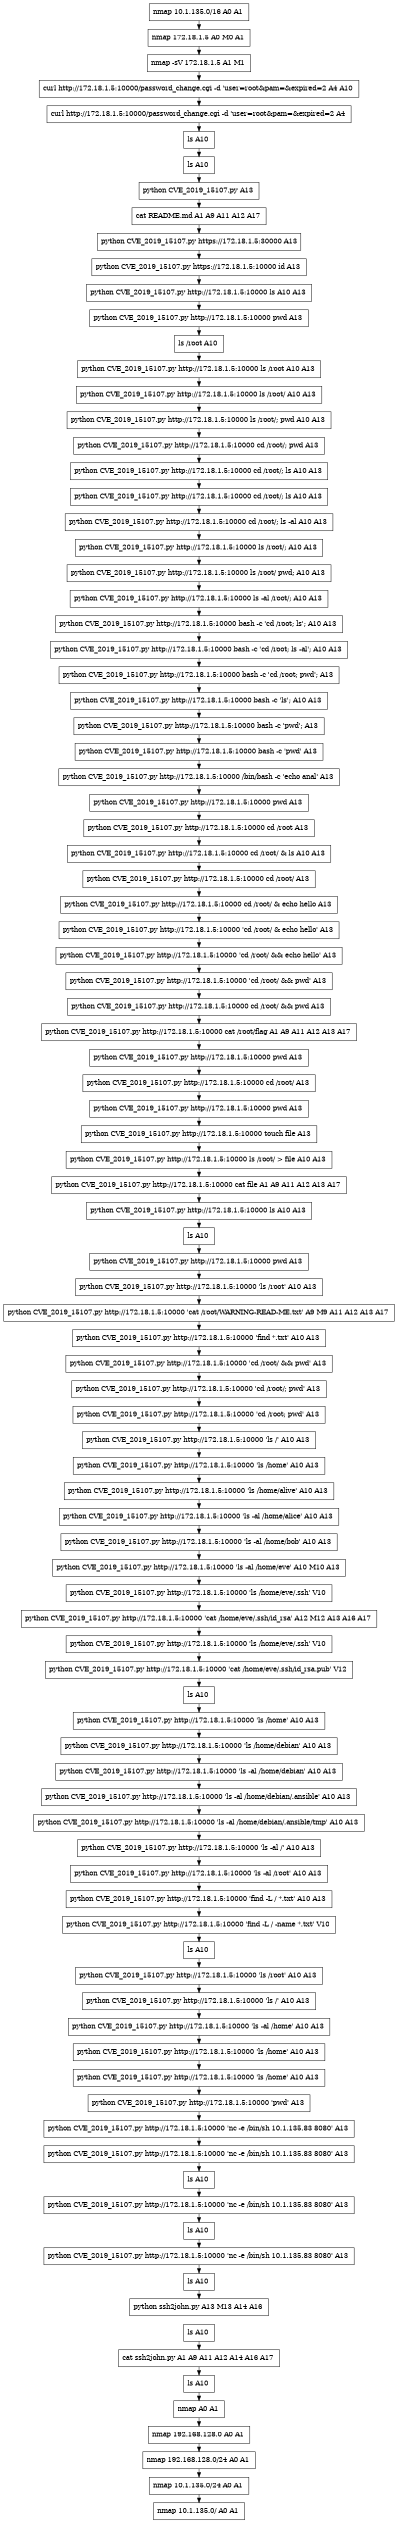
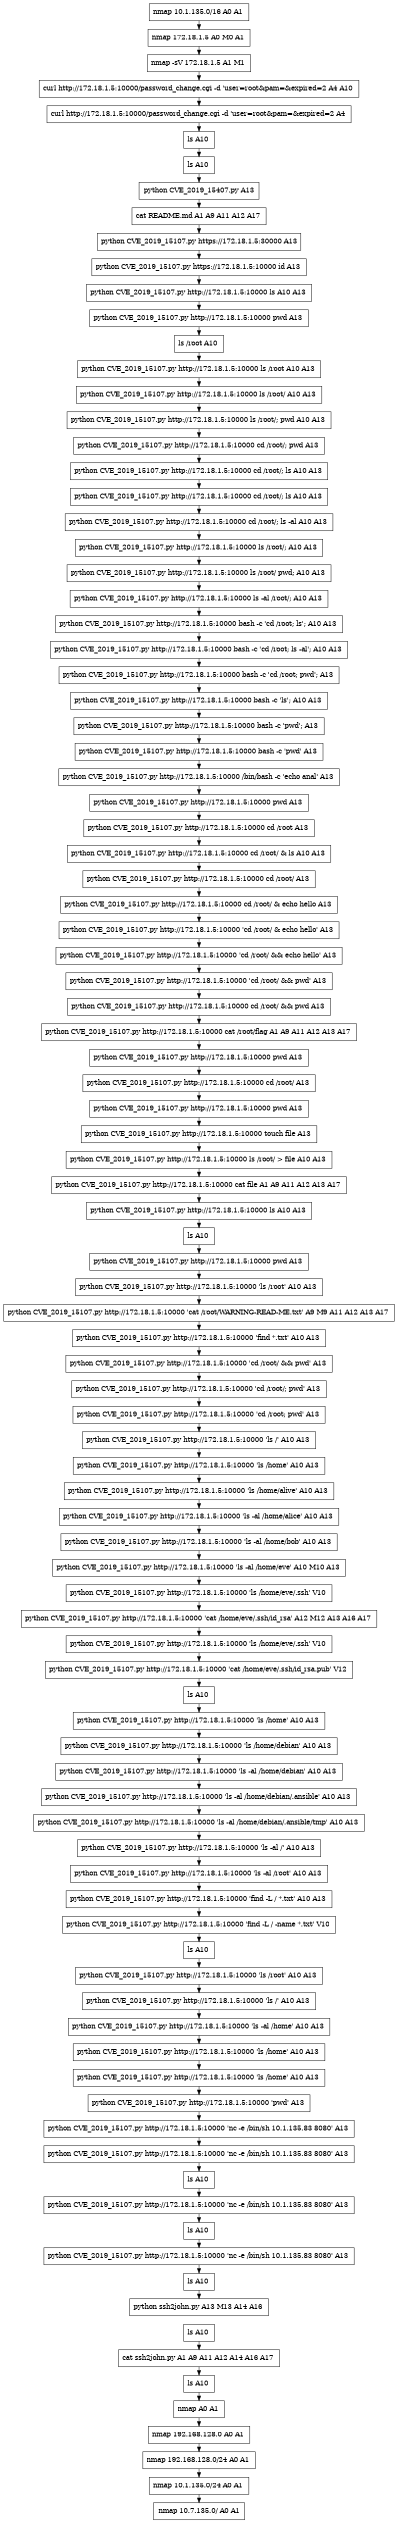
(199, 191) -> (199, 191)
(199, 2511) -> (199, 2511)
